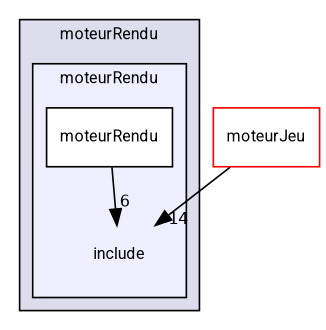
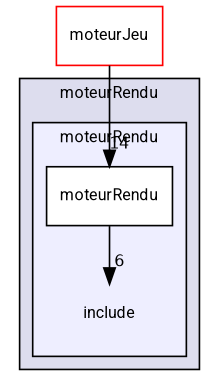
(210, 183) -> (110, 108)
